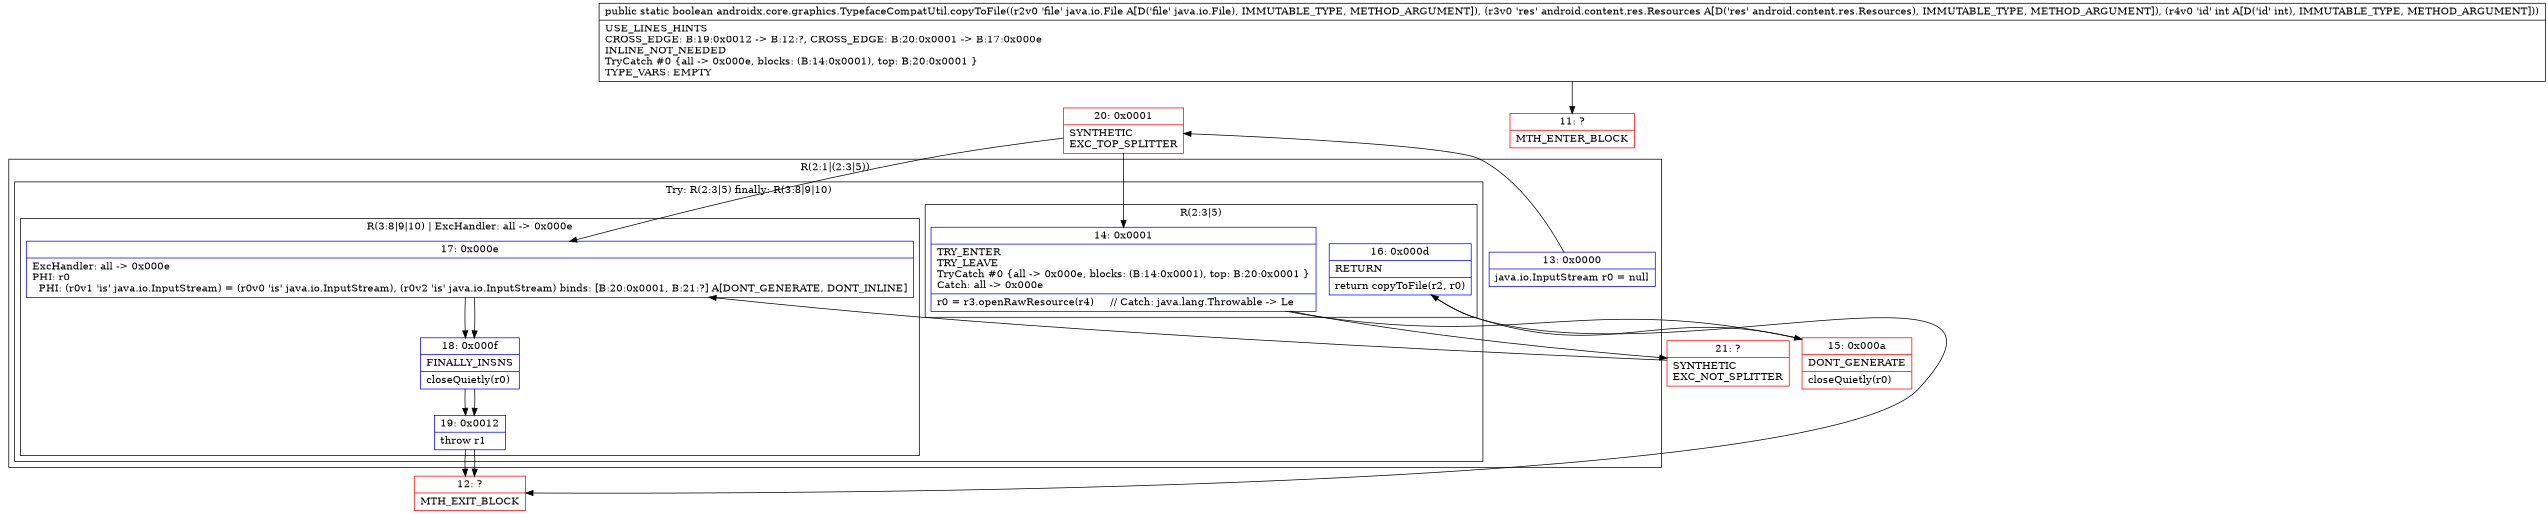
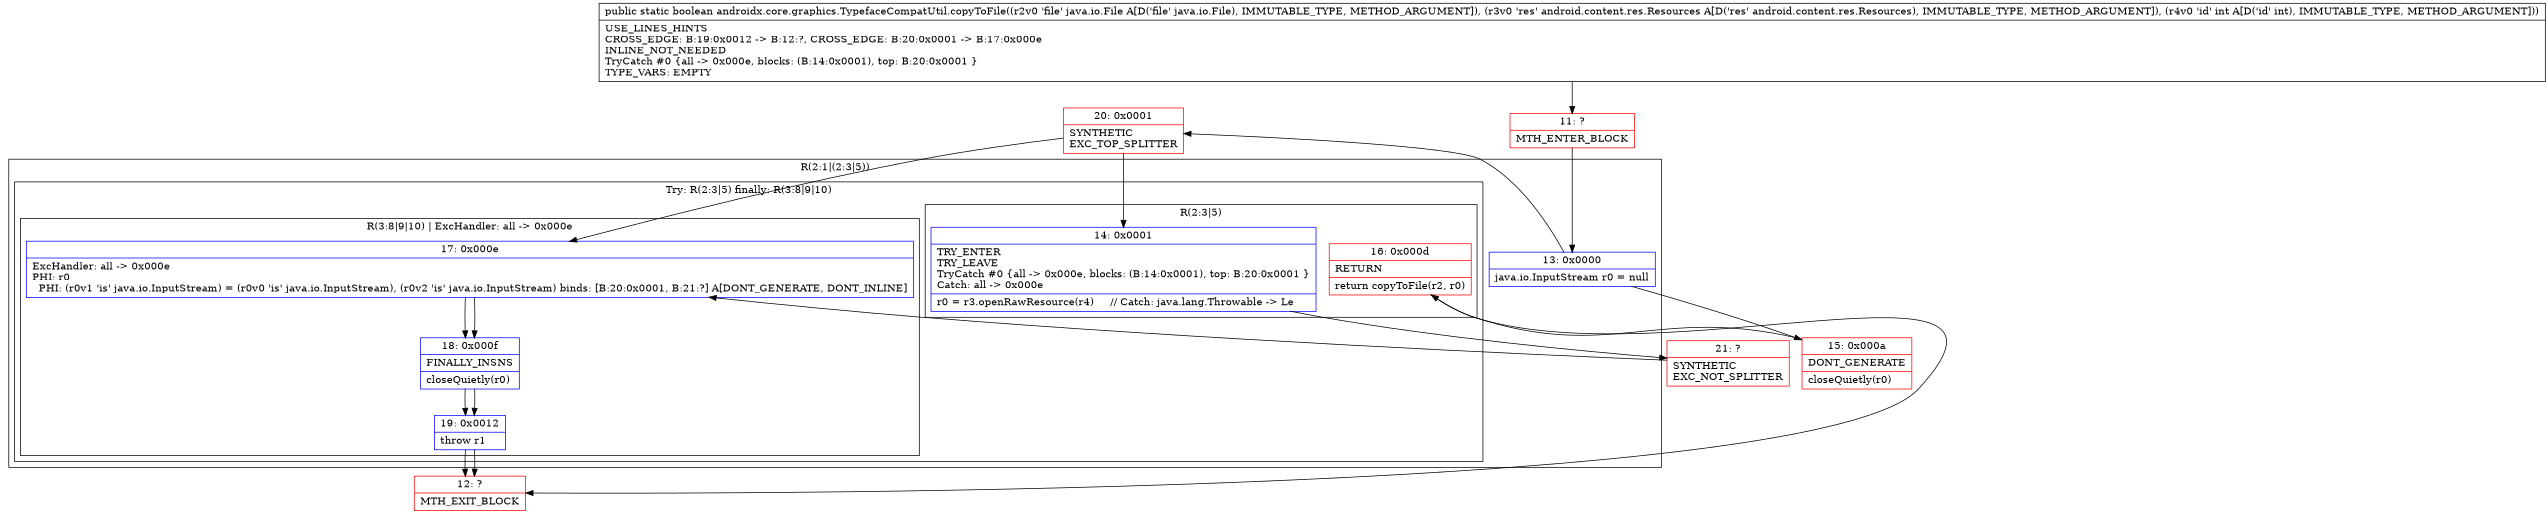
none -> (1572, 196)
(1400, 269) -> (1400, 269)
(1540, 323) -> (1713, 311)
